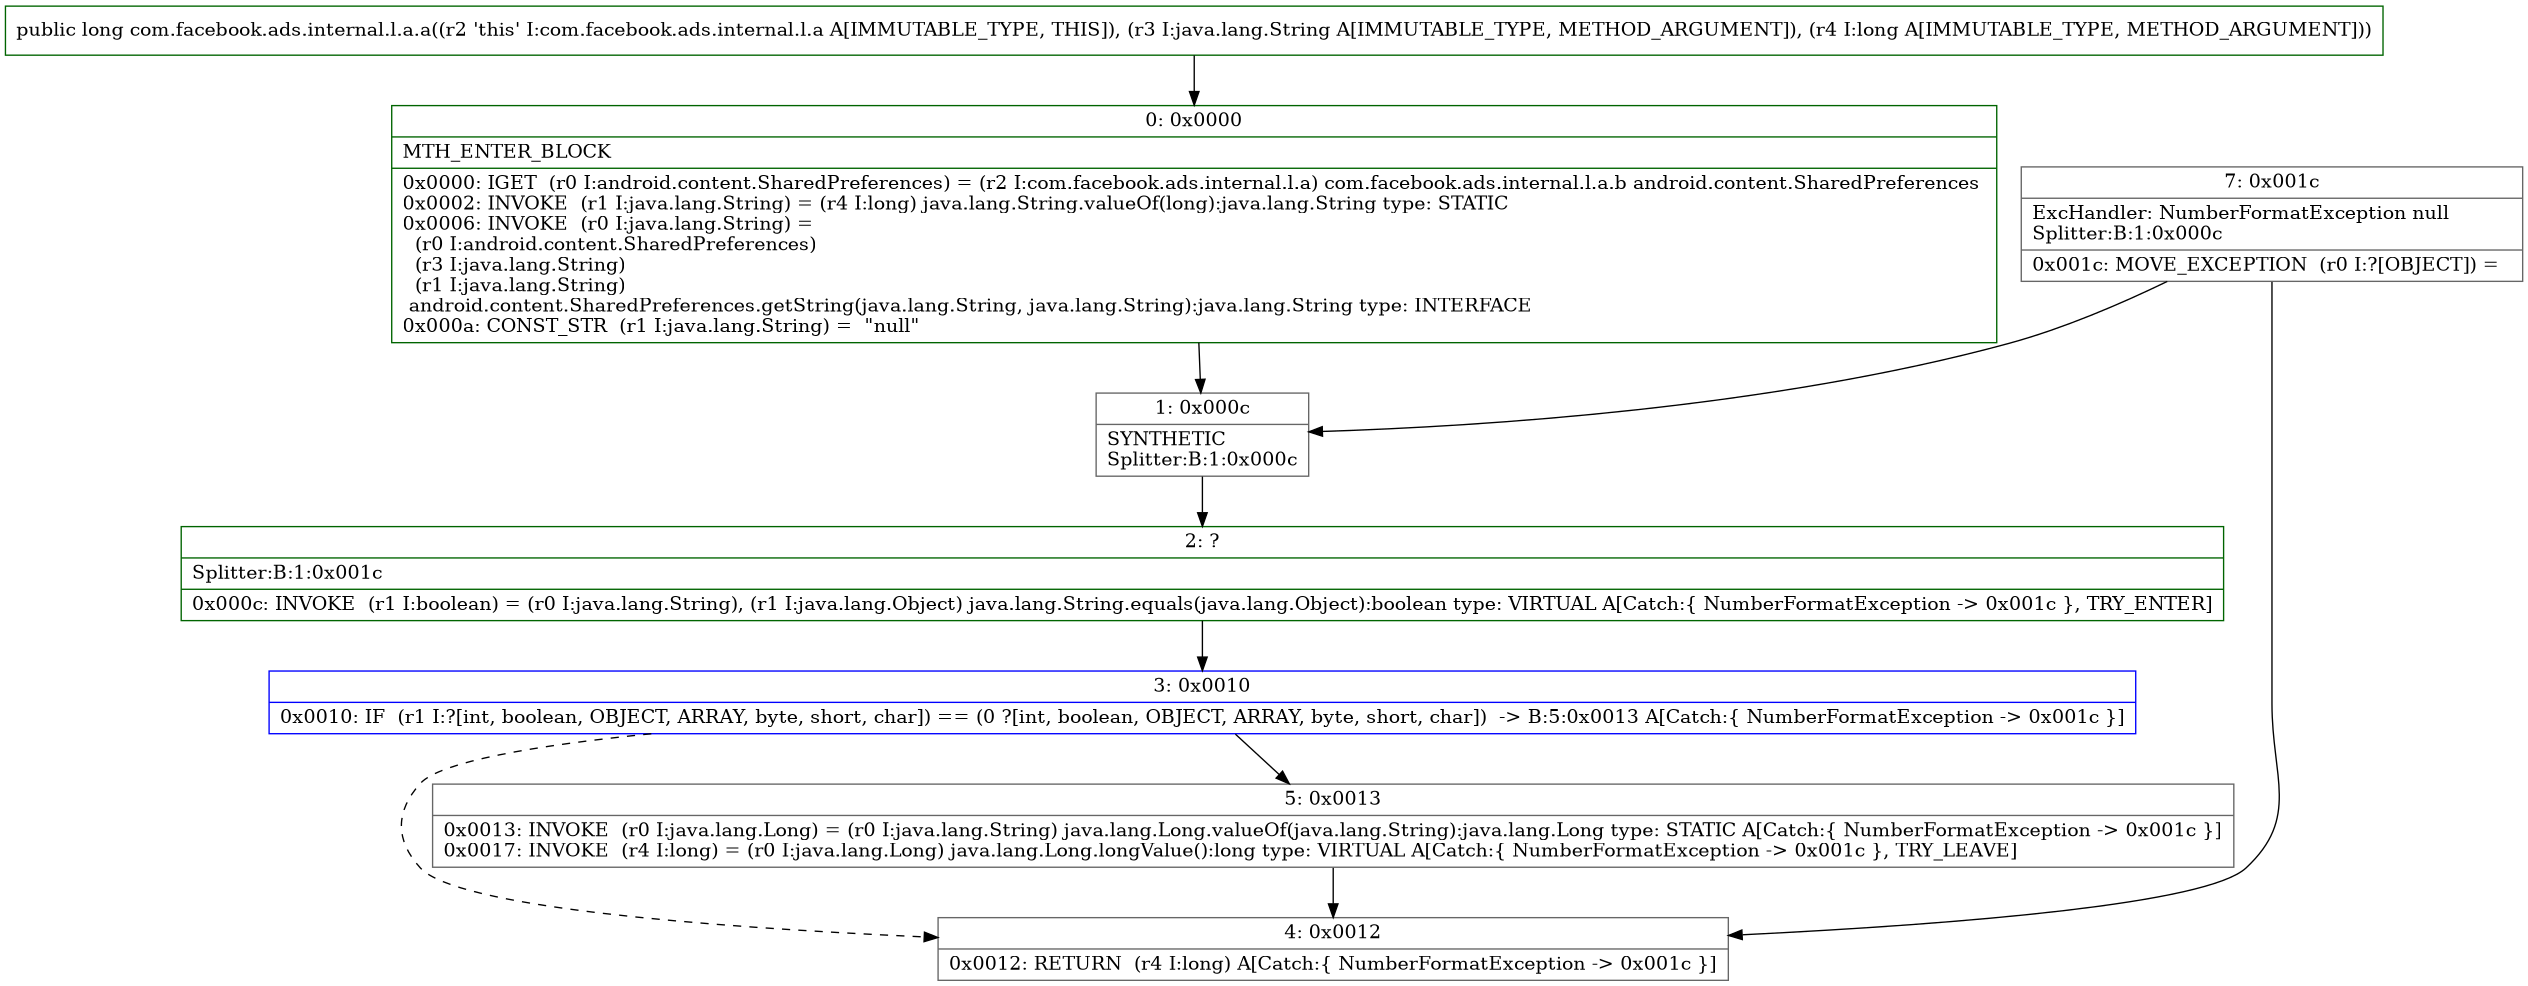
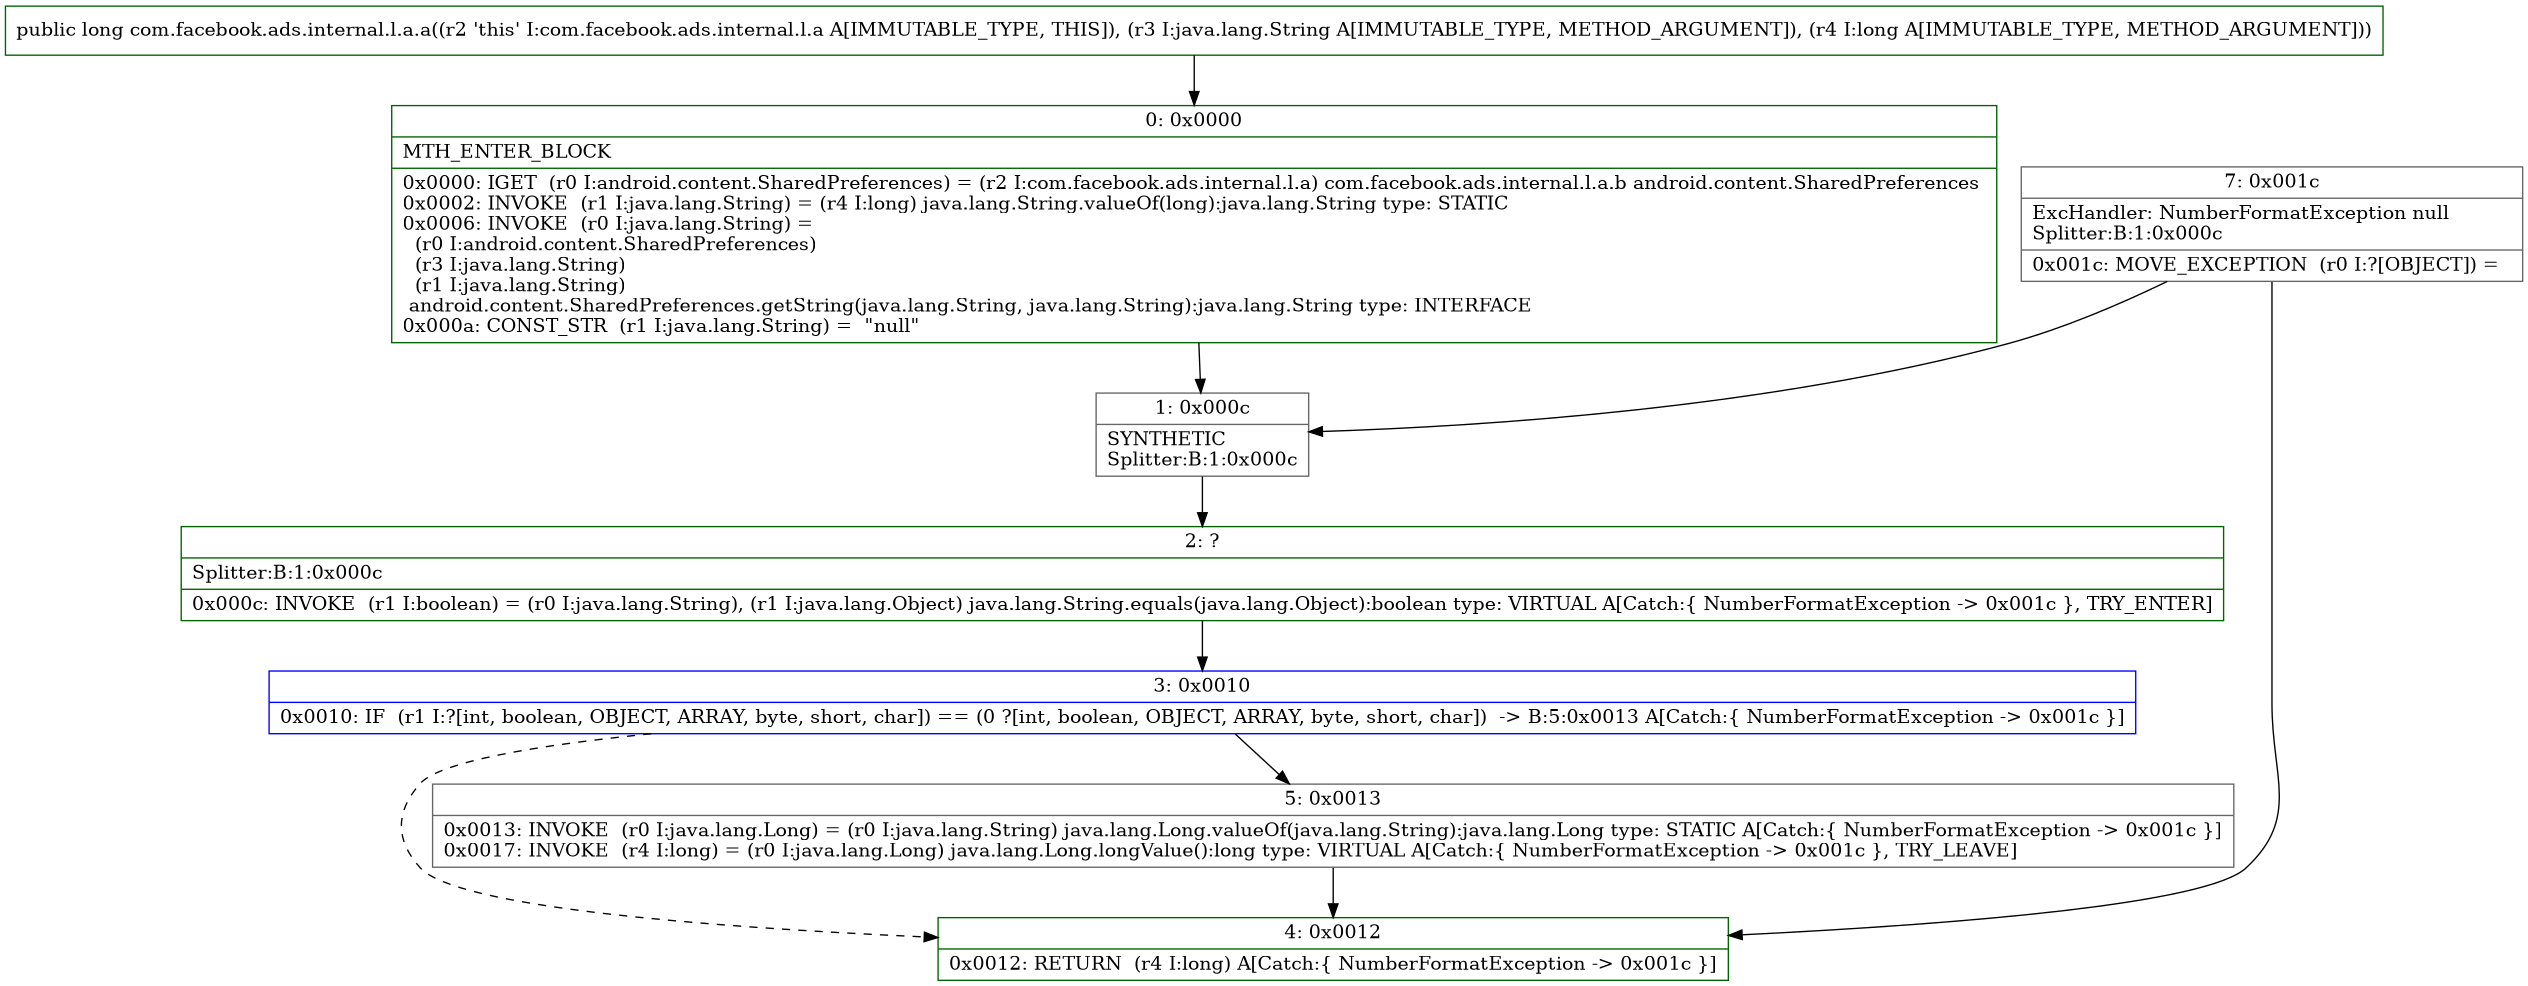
(287, 573) -> (287, 573)
(1333, 949) -> (1333, 949)
